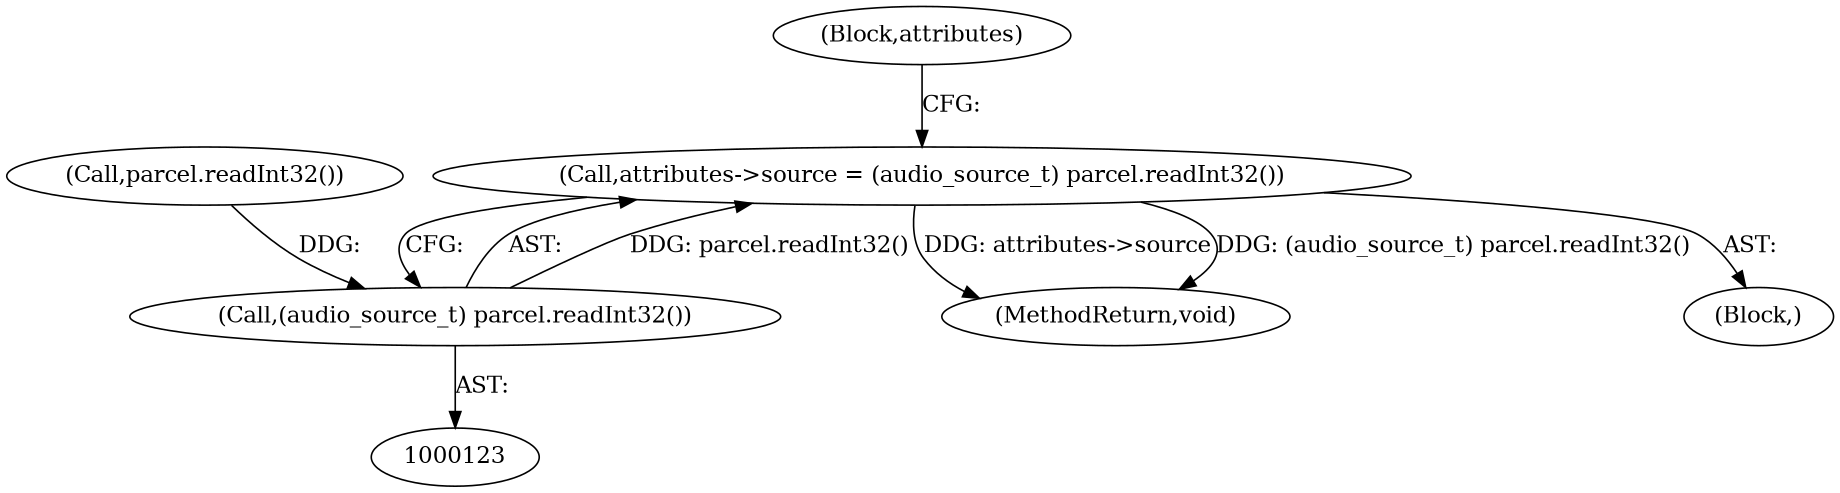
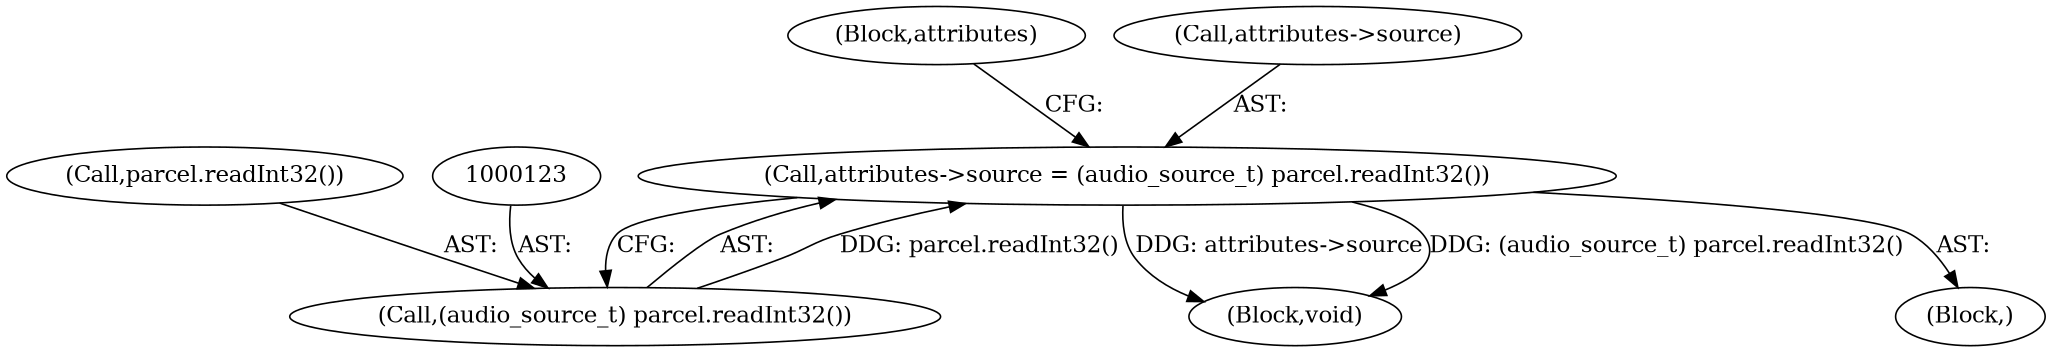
none -> (1318, 36)
(333, 246) -> (475, 246)
(1116, 317) -> (1295, 317)
(455, 379) -> (513, 245)
